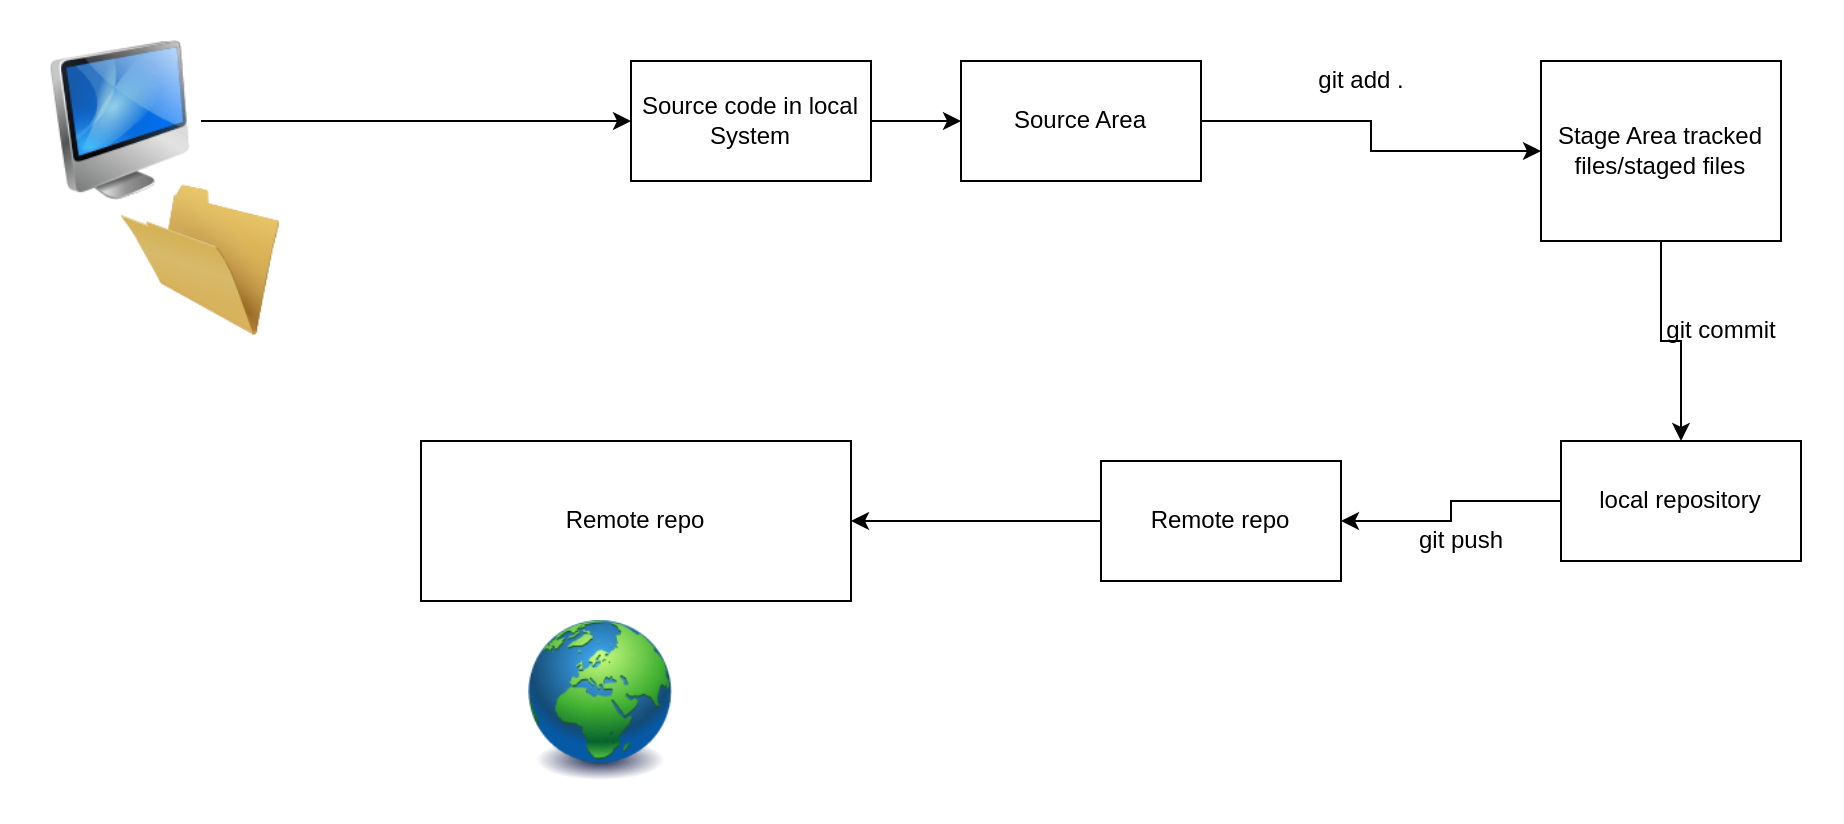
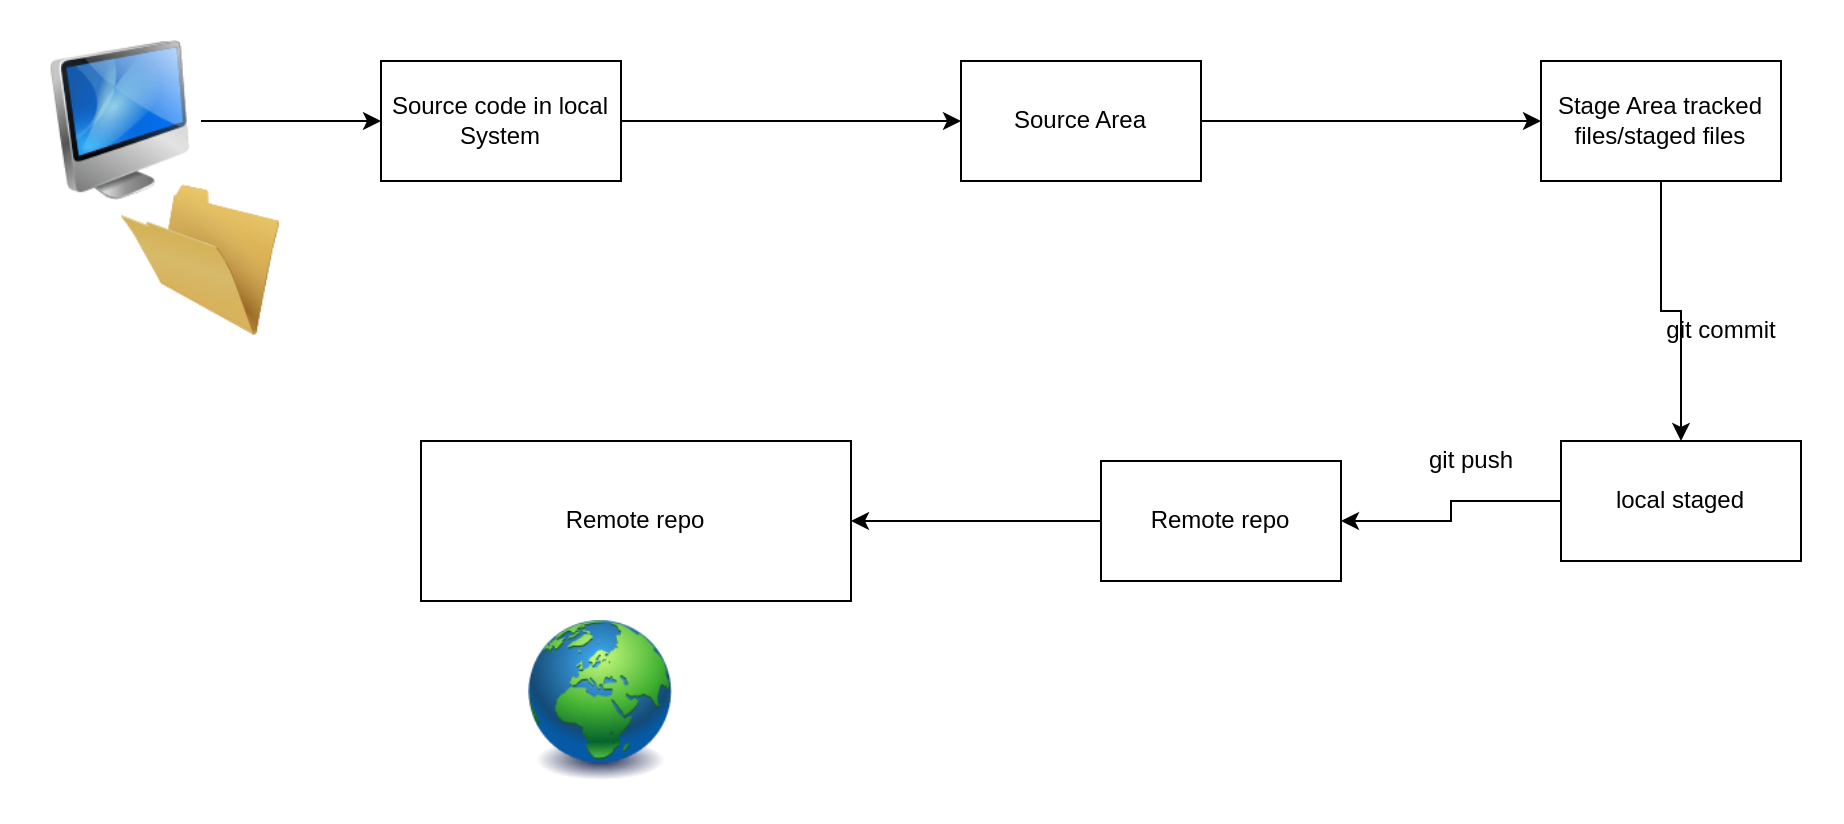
(1361, 81) -> none
(751, 121) -> (501, 121)
(1661, 151) -> (1661, 121)
(1681, 501) -> (1681, 501)
(1461, 541) -> (1471, 461)
